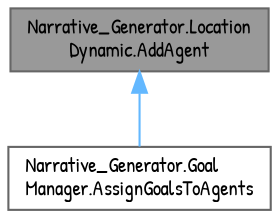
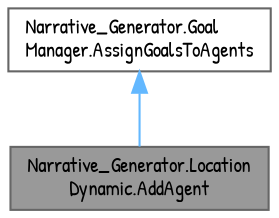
(140, 120) -> (140, 120)
